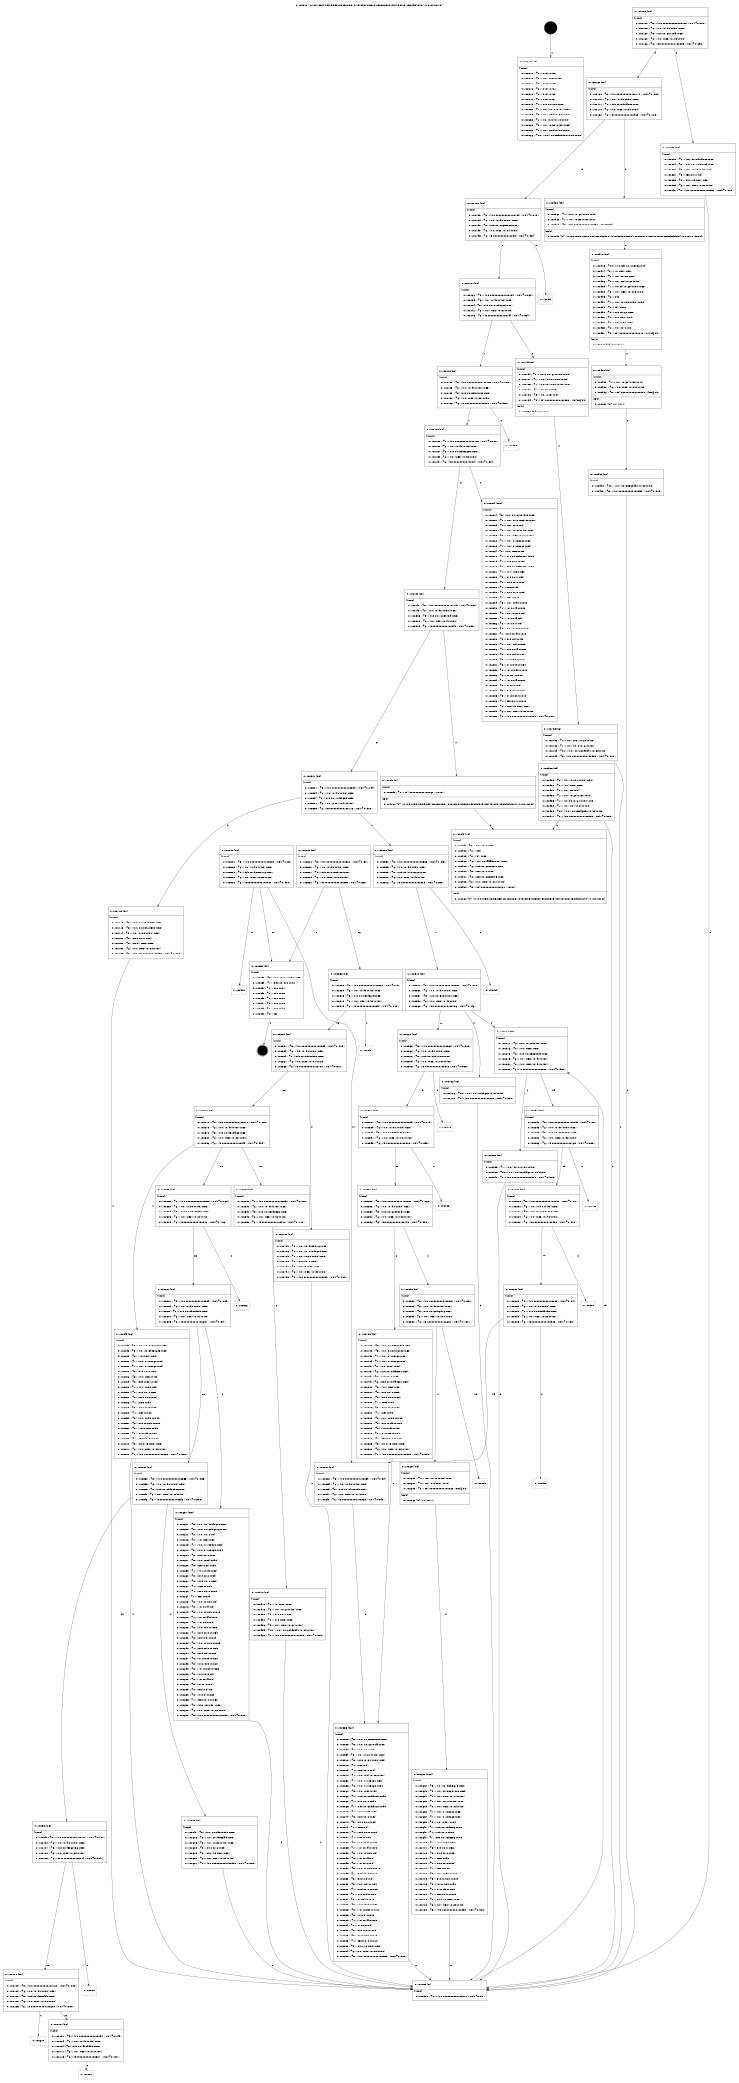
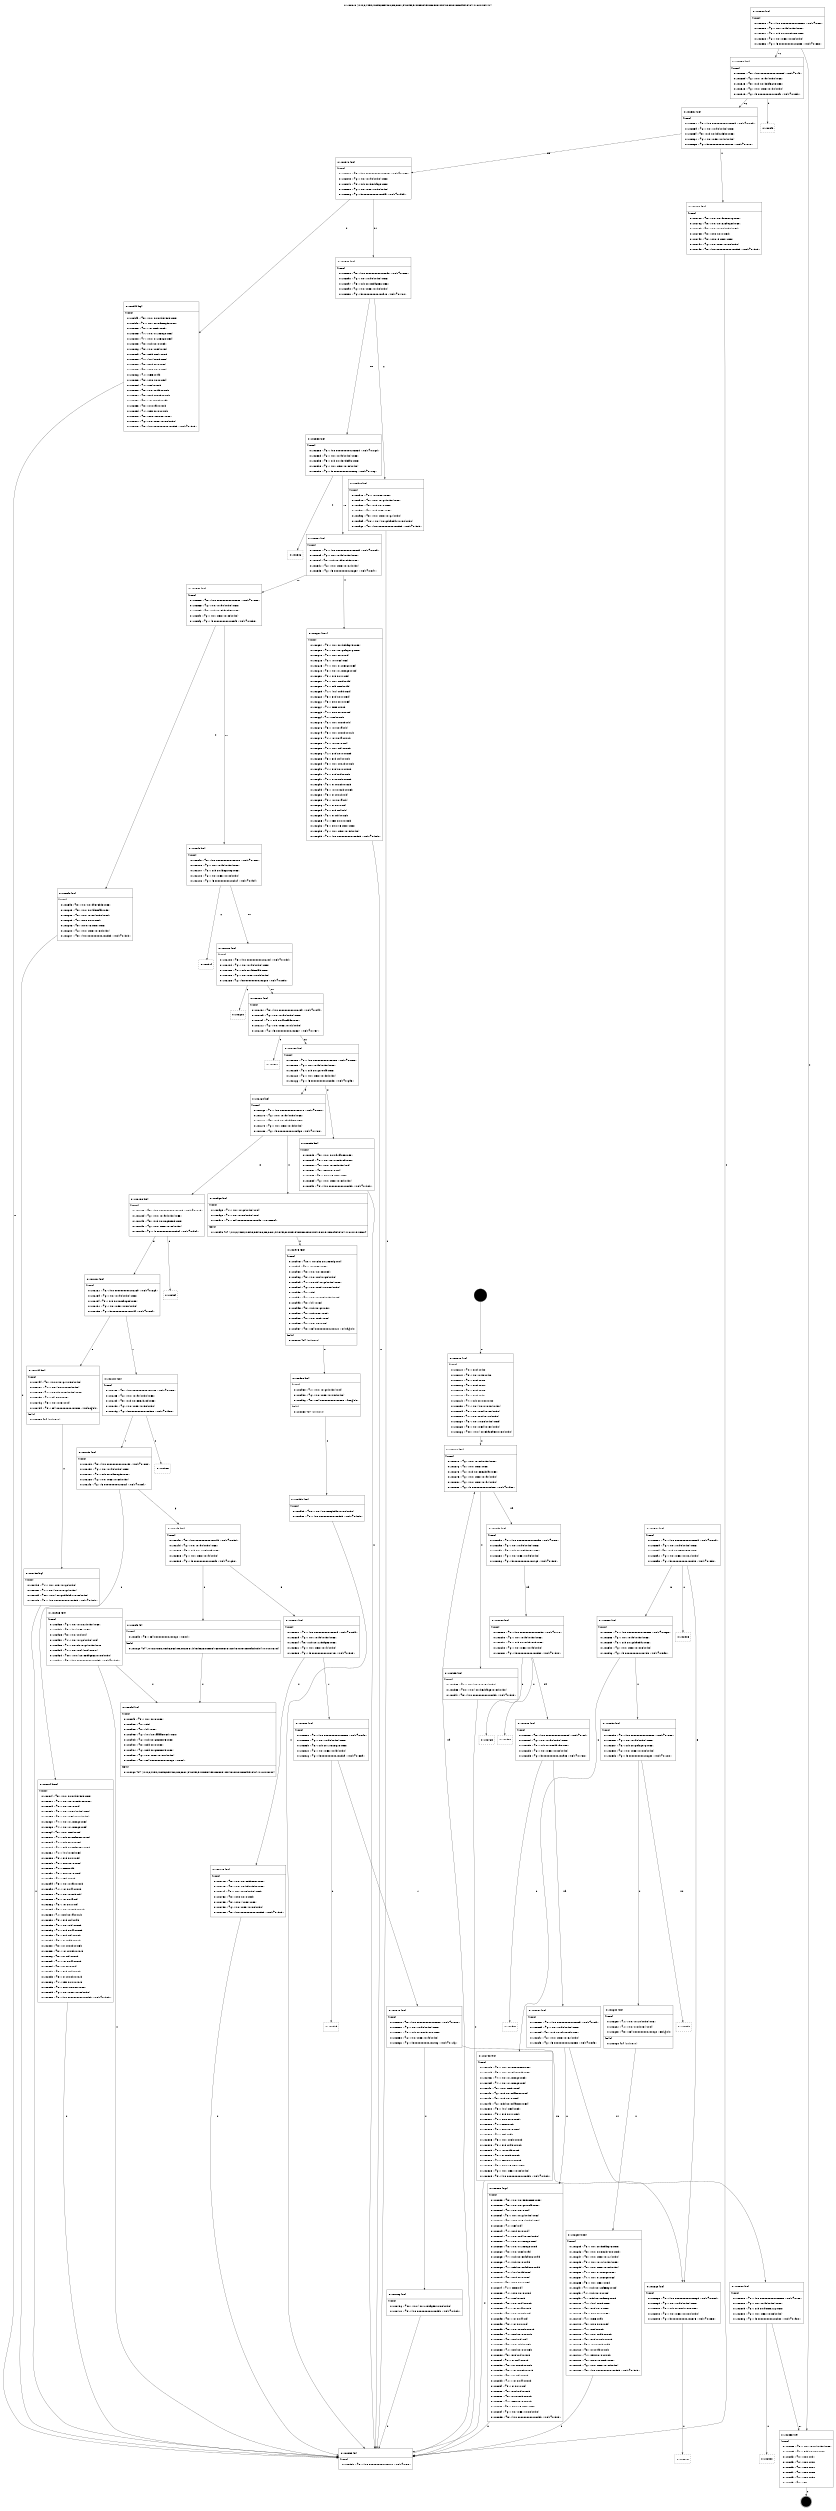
(482, 1019) -> (480, 1440)
none -> (303, 1039)
(416, 1088) -> (696, 1923)
(352, 1159) -> (652, 2183)
(213, 1166) -> (359, 366)
(578, 1174) -> (512, 1702)
(386, 1590) -> (482, 2338)
none -> (77, 2332)
